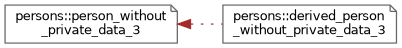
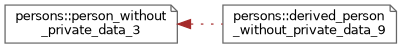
(310, 24) -> (310, 24)
